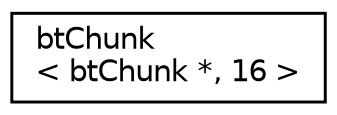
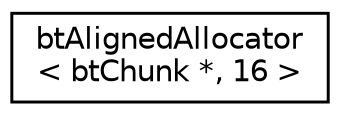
(169, 58) -> (170, 58)
